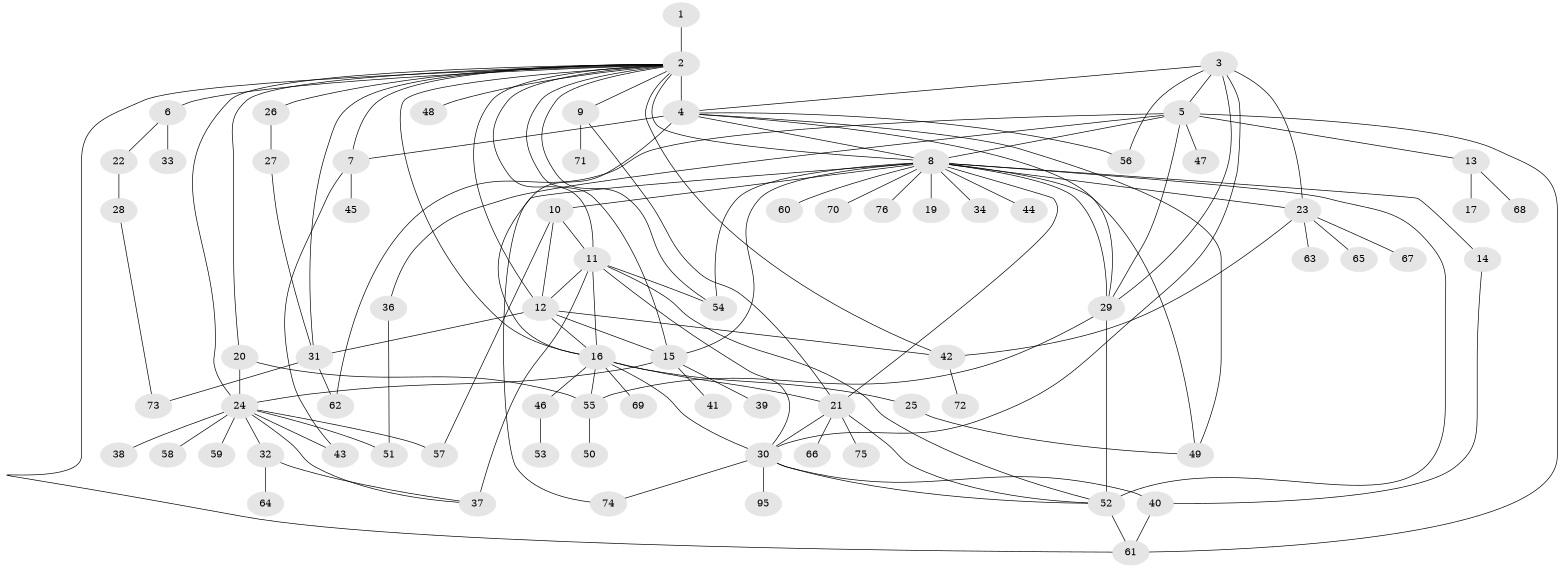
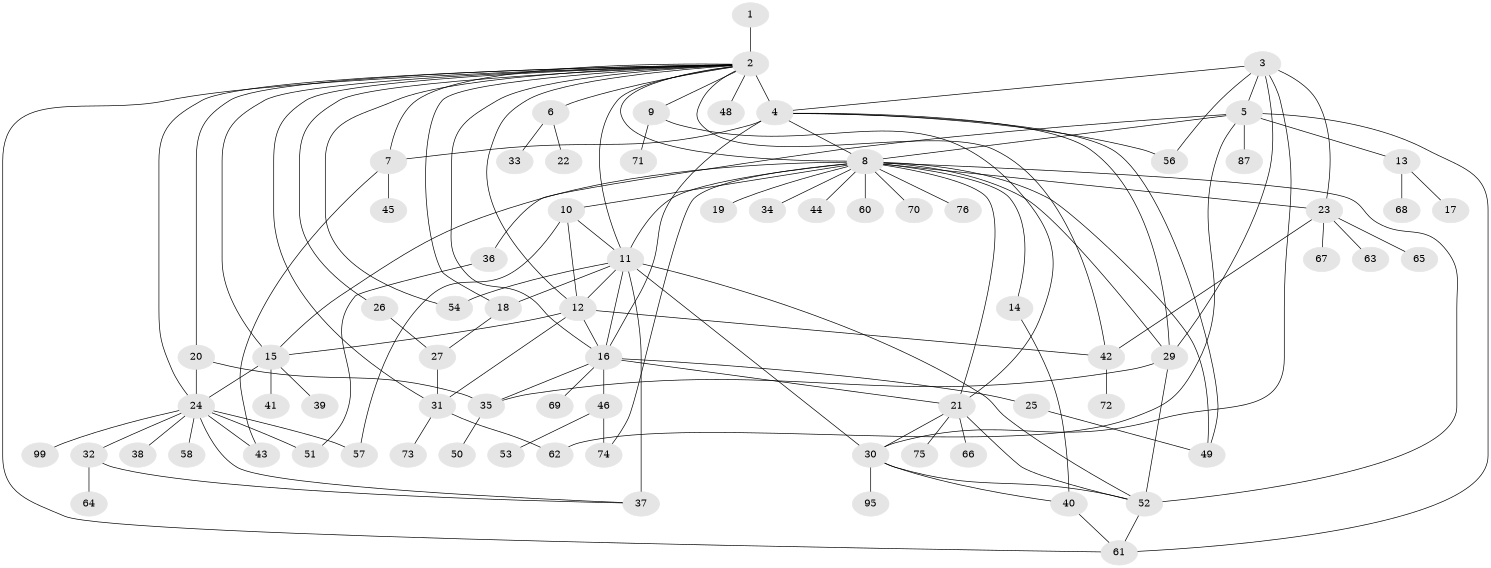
(1201, 162) -> (1244, 162)
(752, 189) -> (726, 181)
(119, 211) -> none
(1156, 215) -> none
none -> (503, 308)
(590, 406) -> (486, 406)
(678, 409) -> none
(217, 455) -> (40, 455)
(686, 479) -> (604, 431)
